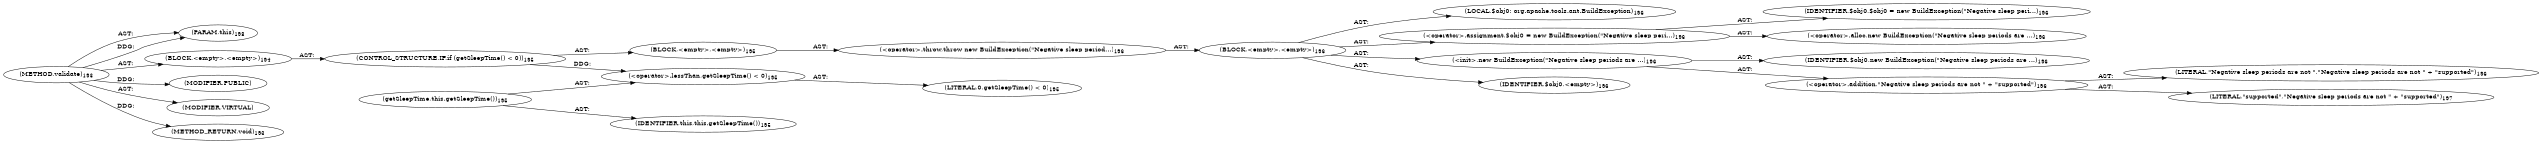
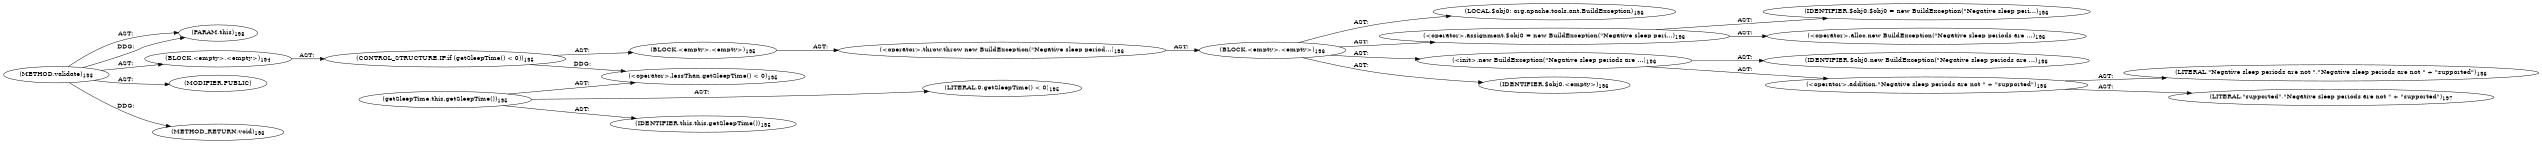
(127, 79) -> (127, 79)
(859, 83) -> (728, 97)
(218, 108) -> none
